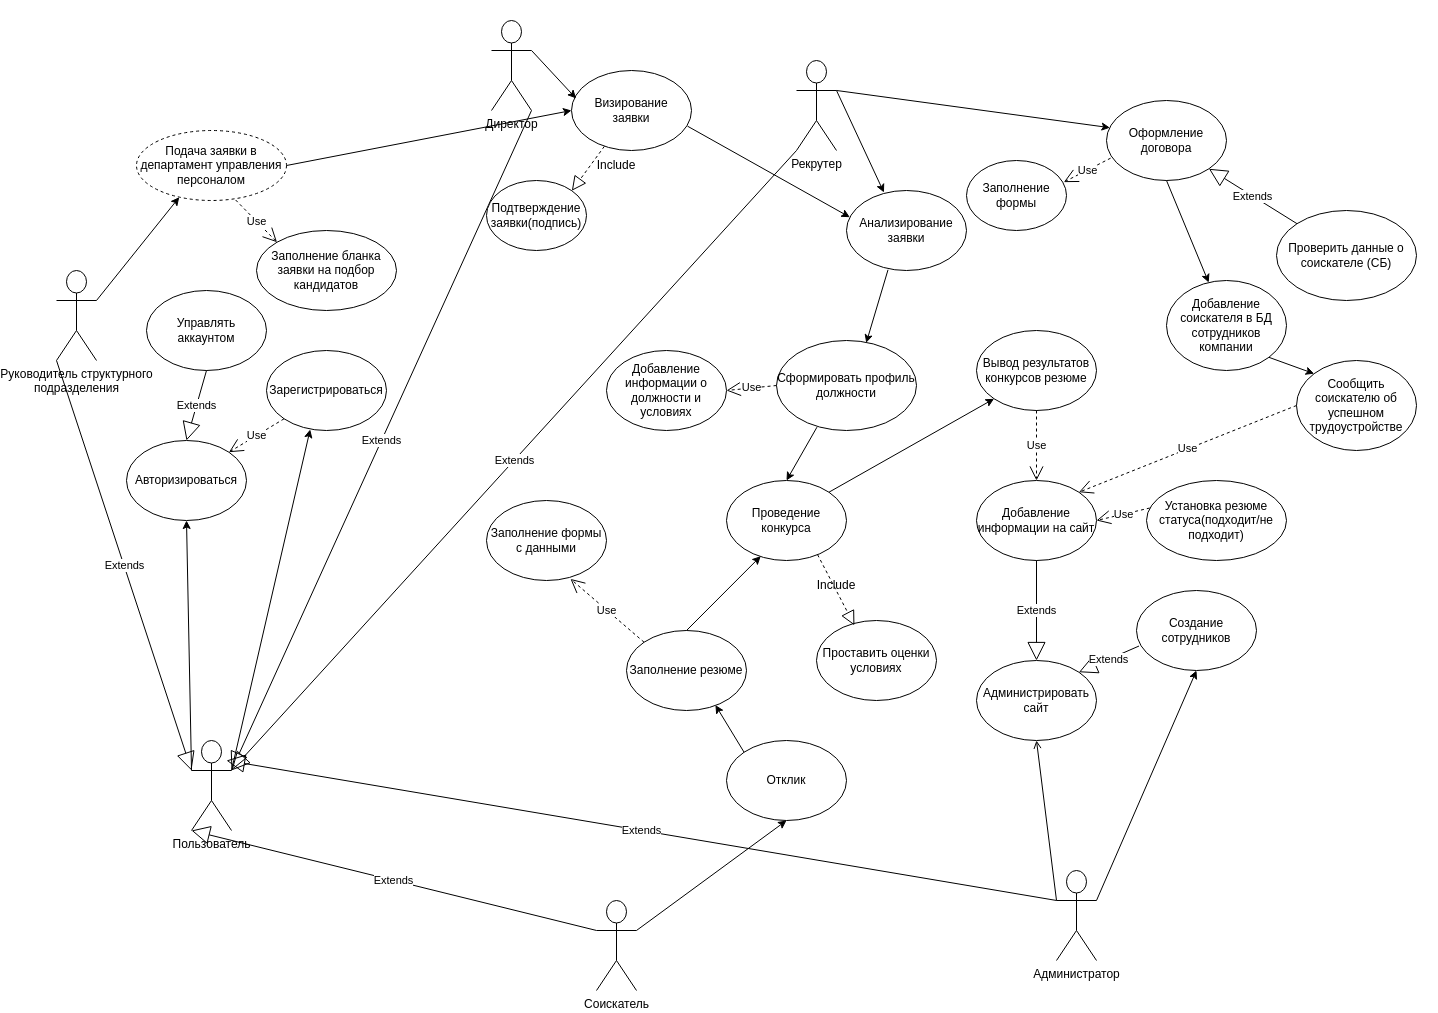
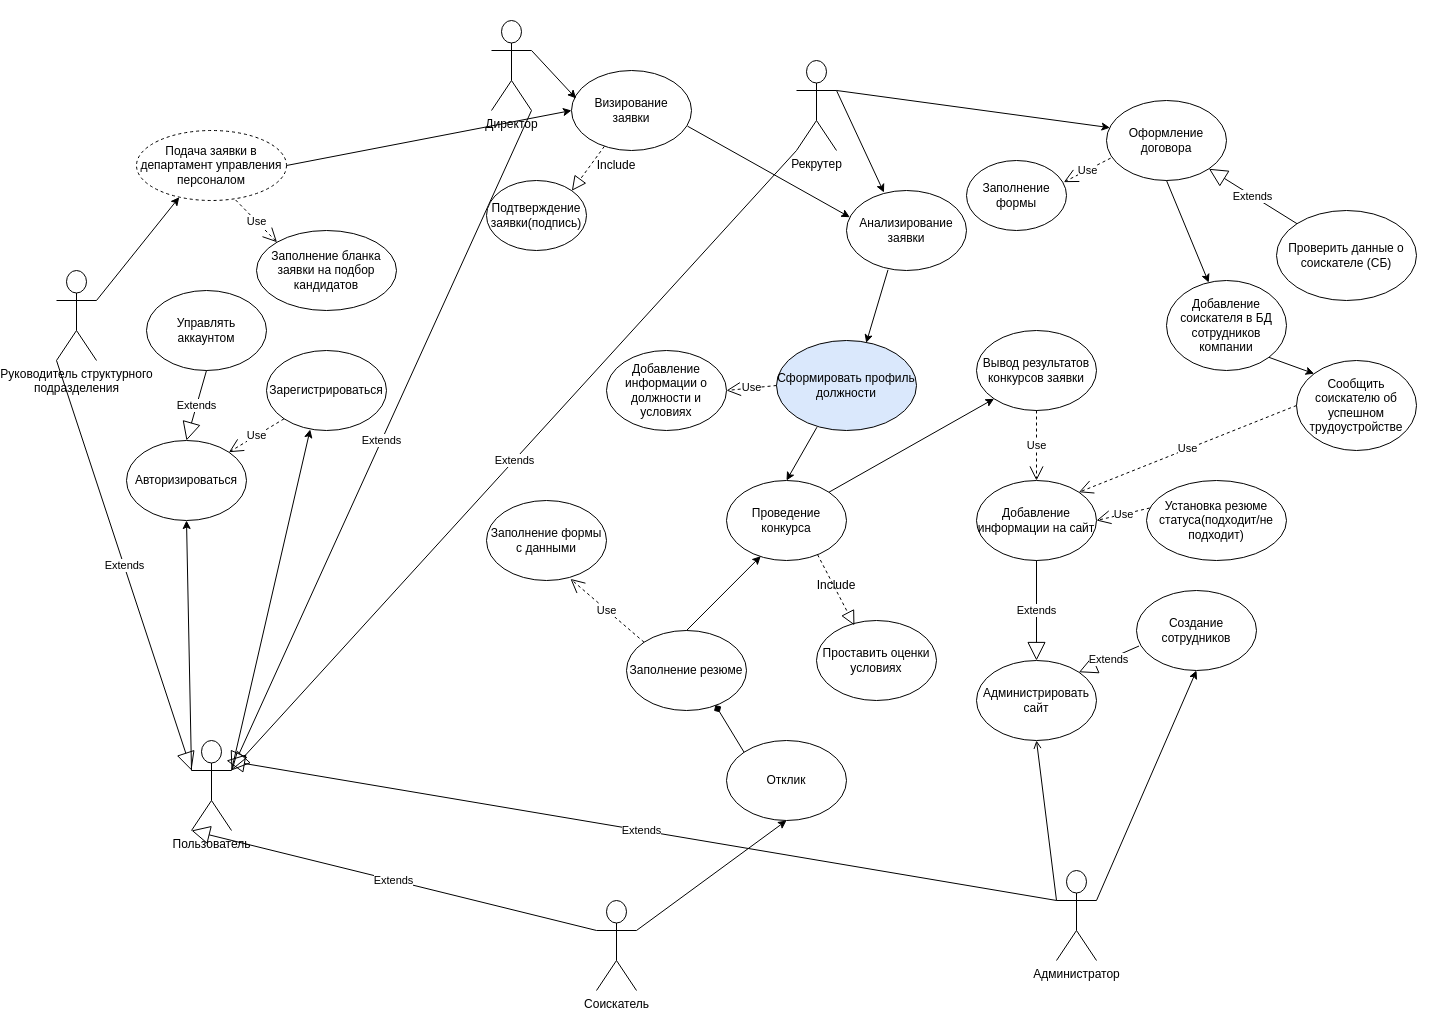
(1037, 371) -> (1037, 371)
(847, 386) -> (847, 386)
(719, 711) -> (719, 712)
